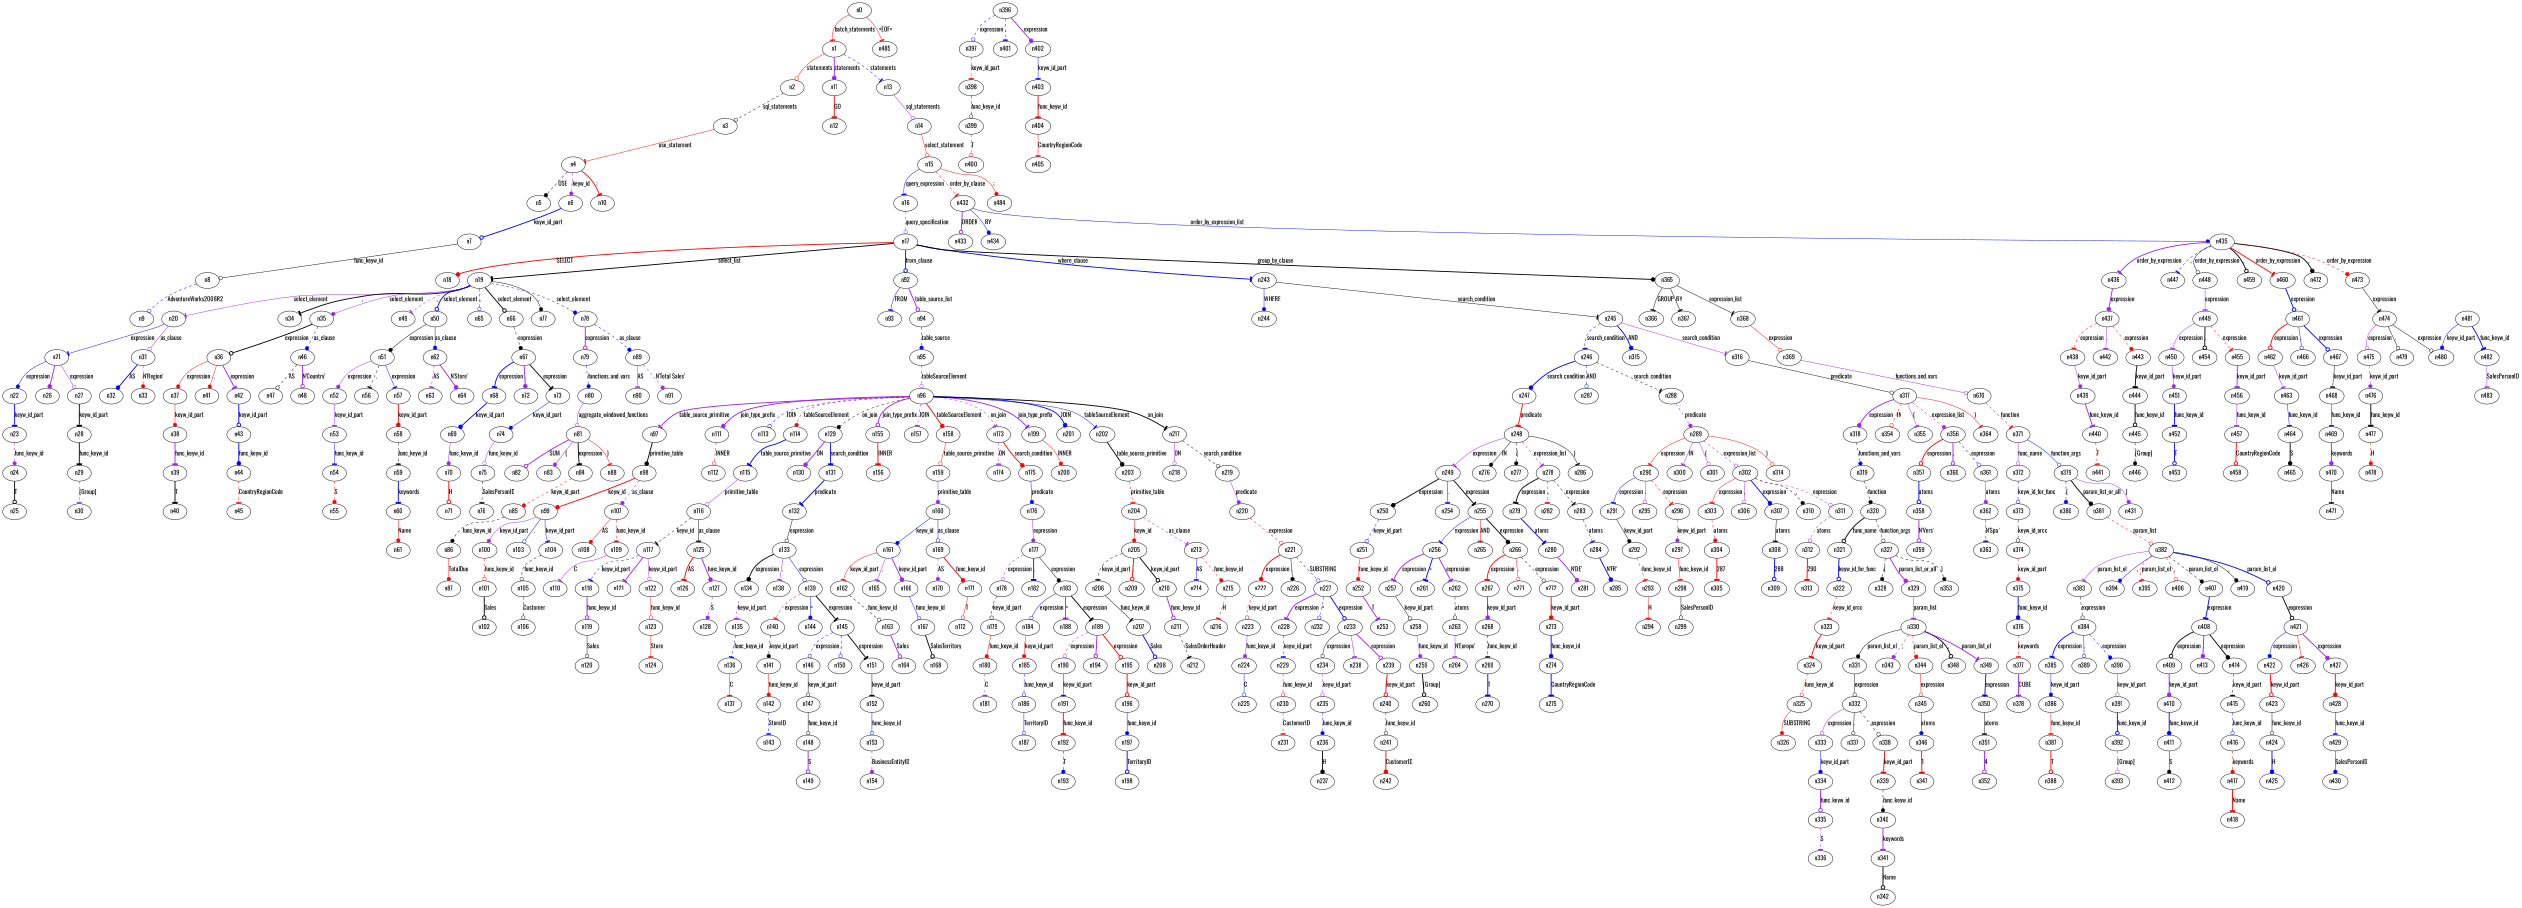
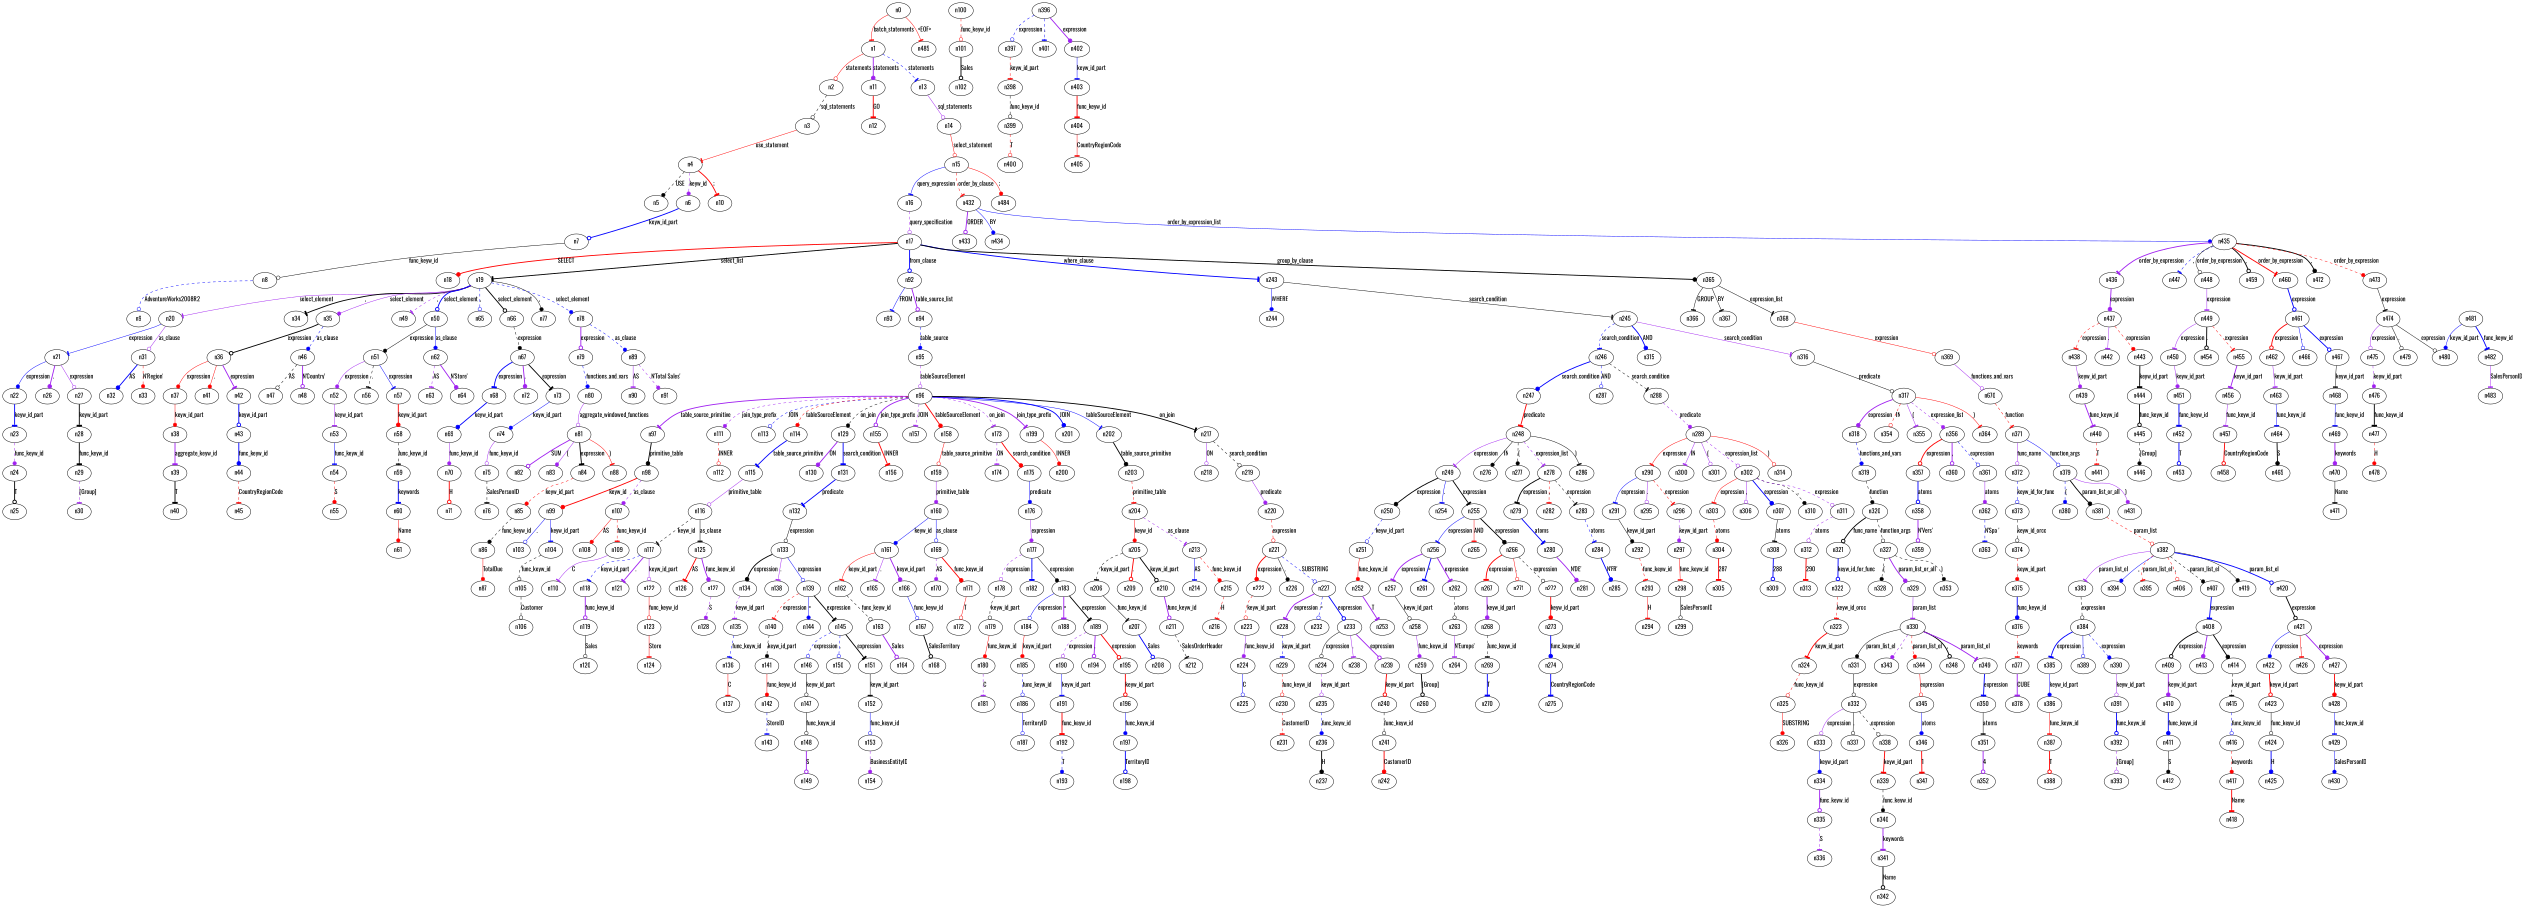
(767, 405) -> (814, 400)
(190, 454) -> (196, 454)
(510, 523) -> none
